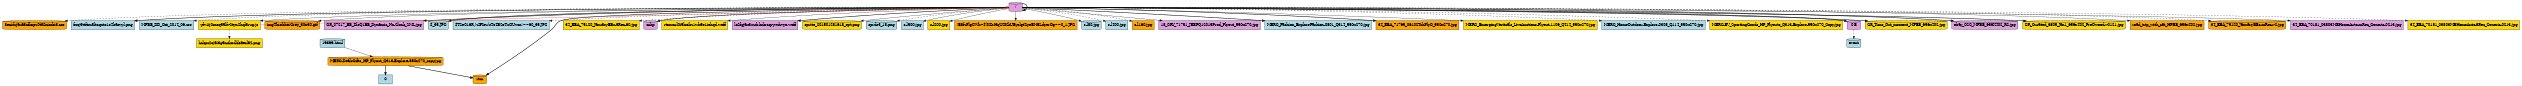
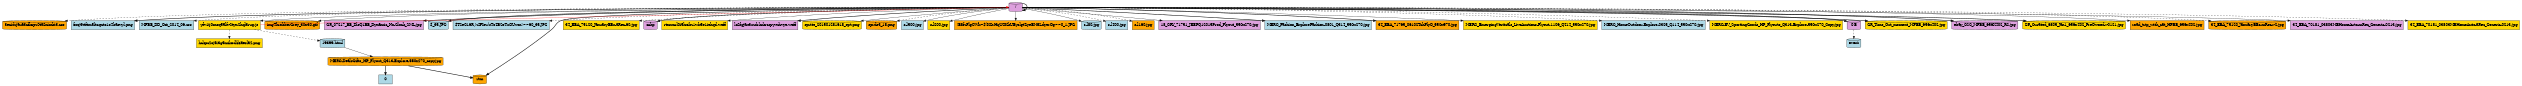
(881, 25) -> (881, 25)
(1417, 25) -> (1417, 25)
none -> (286, 35)
